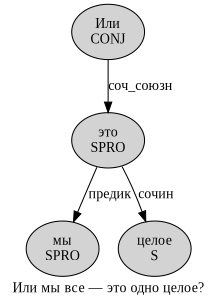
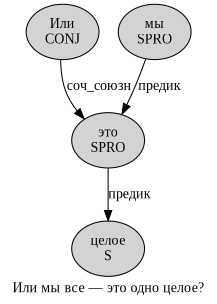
(87, 190) -> (137, 82)
(156, 195) -> (130, 195)
